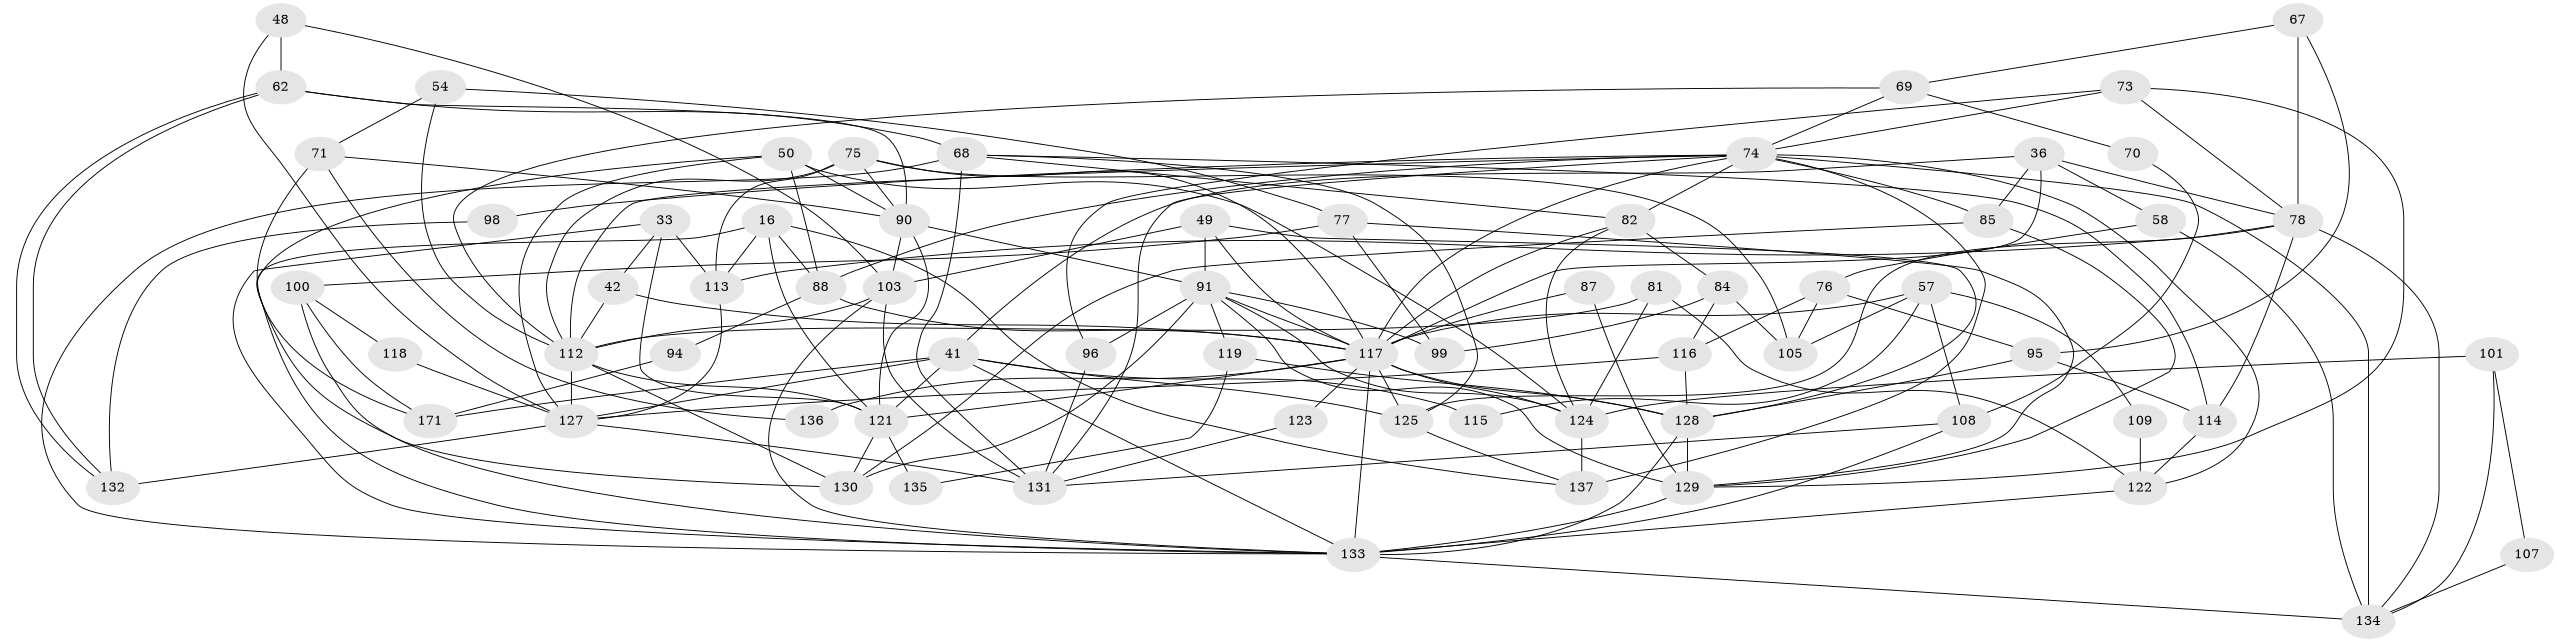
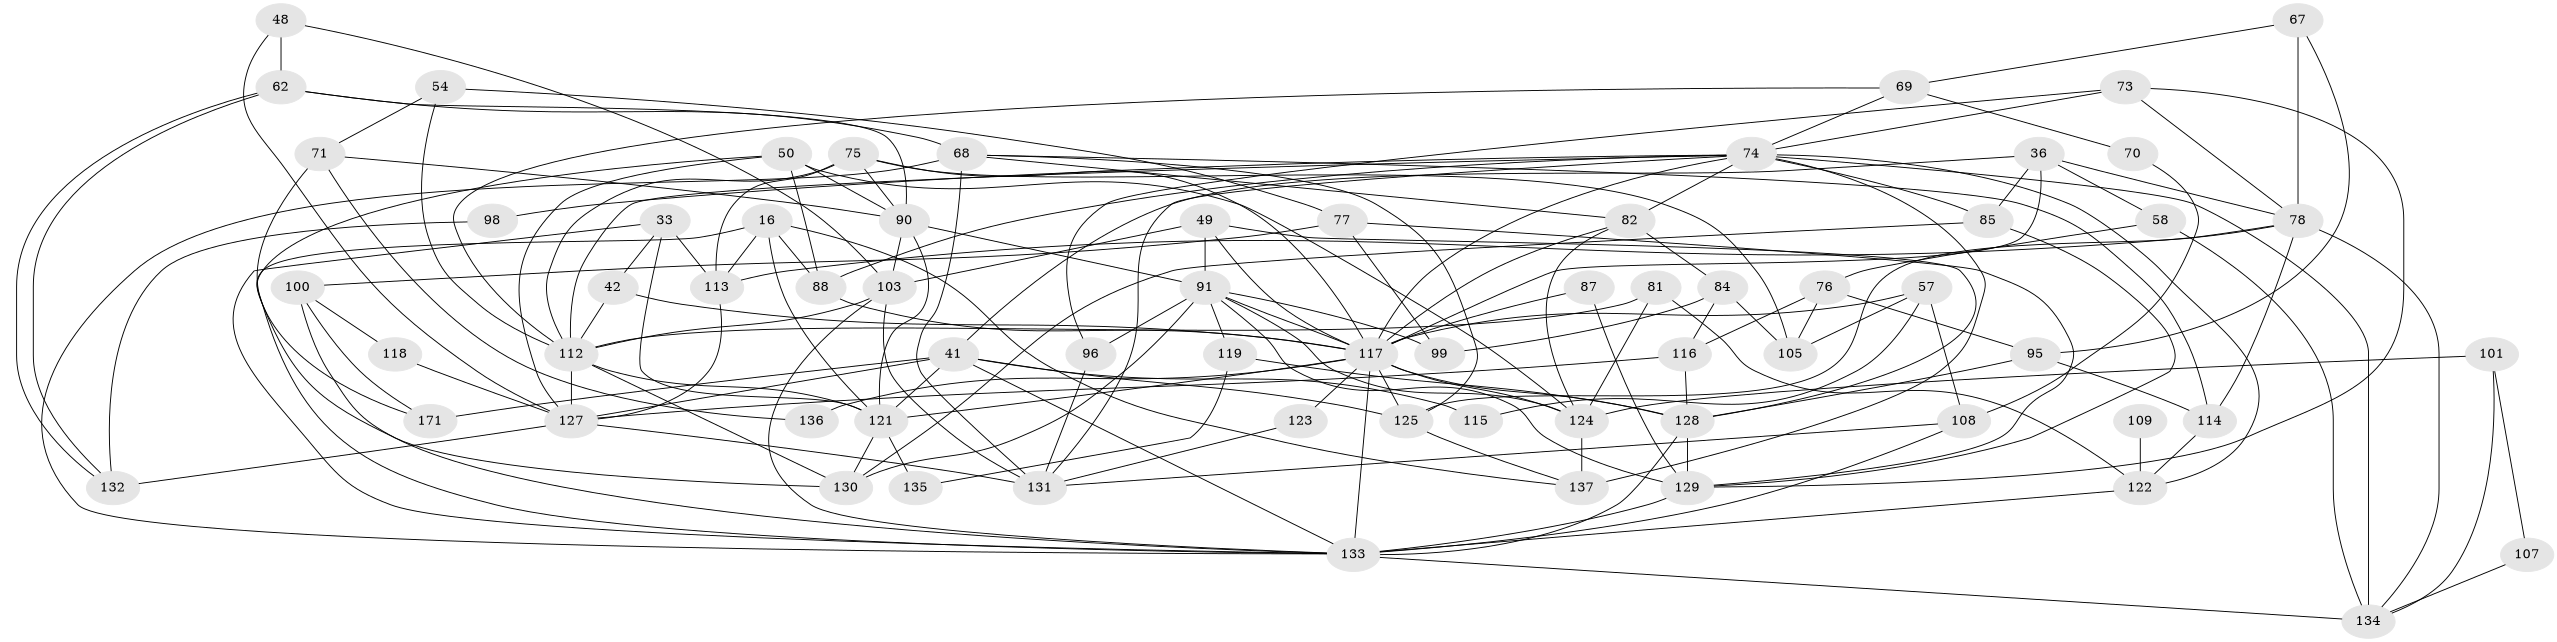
(2054, 329) -> none
(675, 354) -> none
